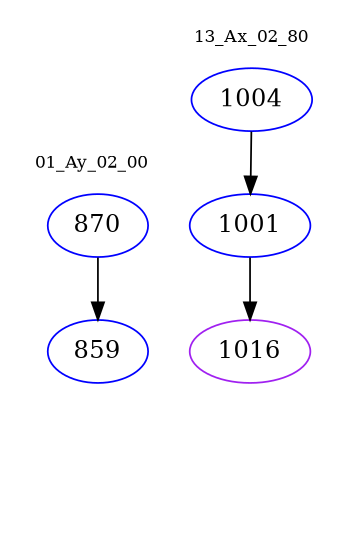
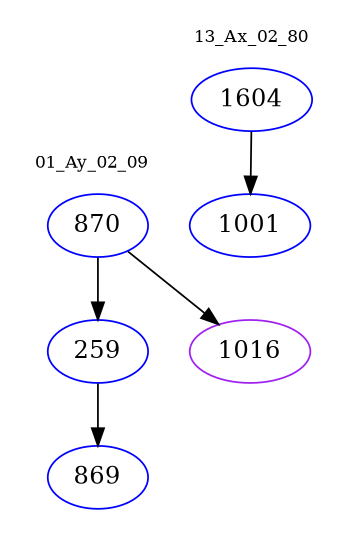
(252, 100) -> (252, 100)
(92, 163) -> (92, 163)
(250, 280) -> (151, 270)
(98, 351) -> (98, 351)
none -> (98, 477)
